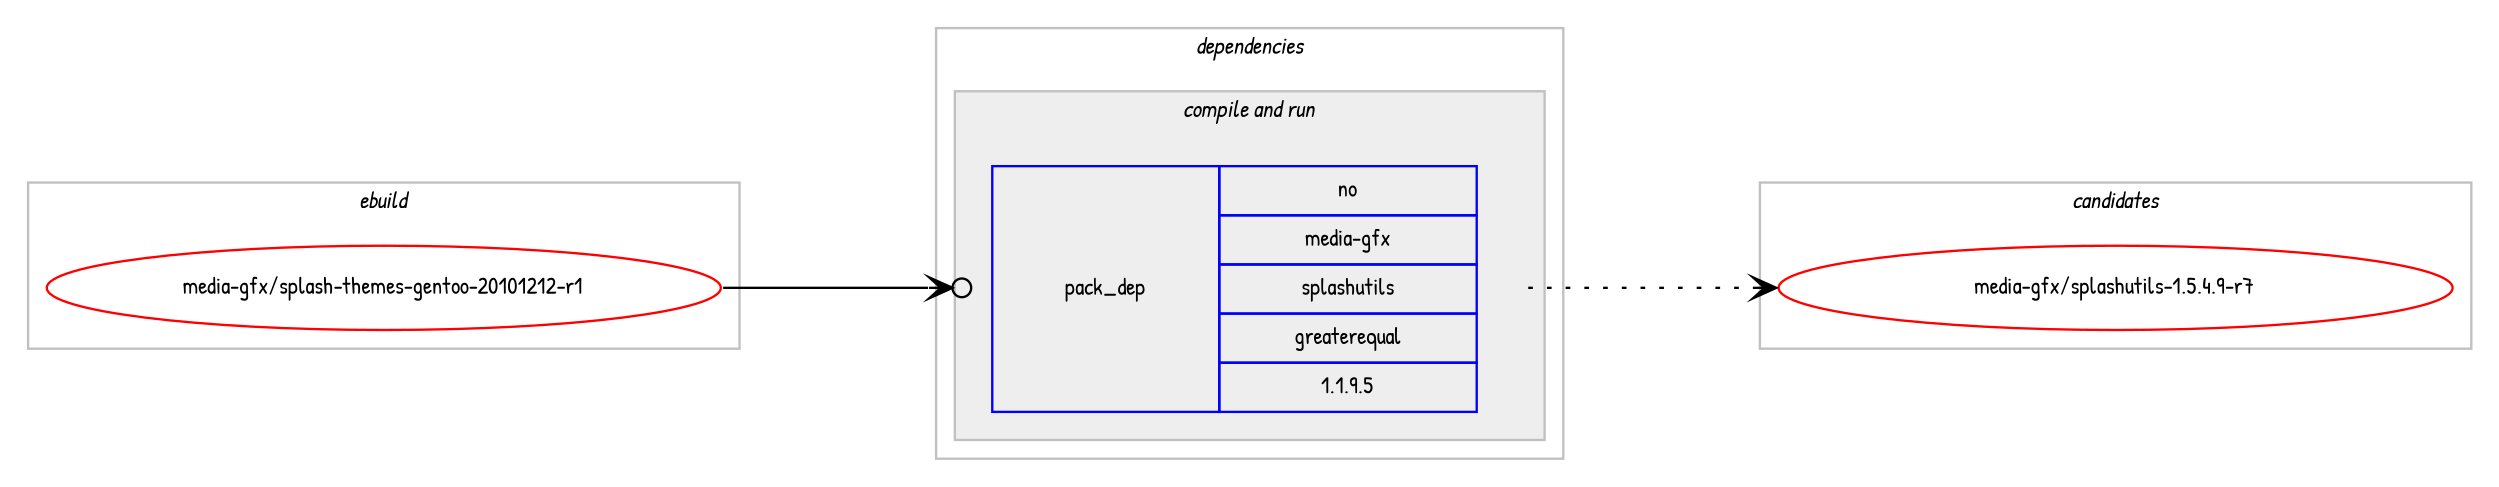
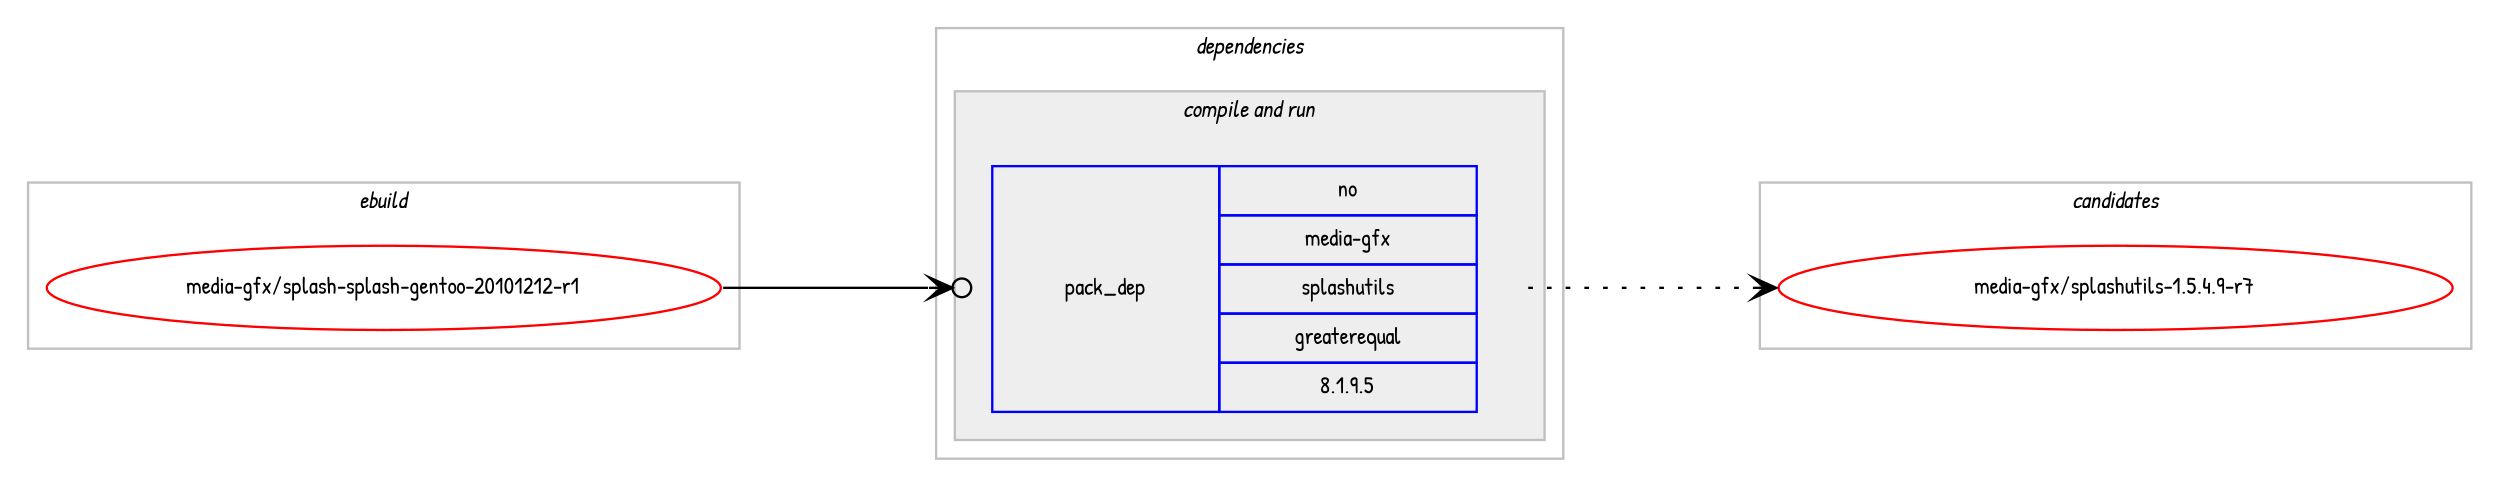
(384, 288) -> (384, 288)
(1348, 386) -> (1348, 386)
